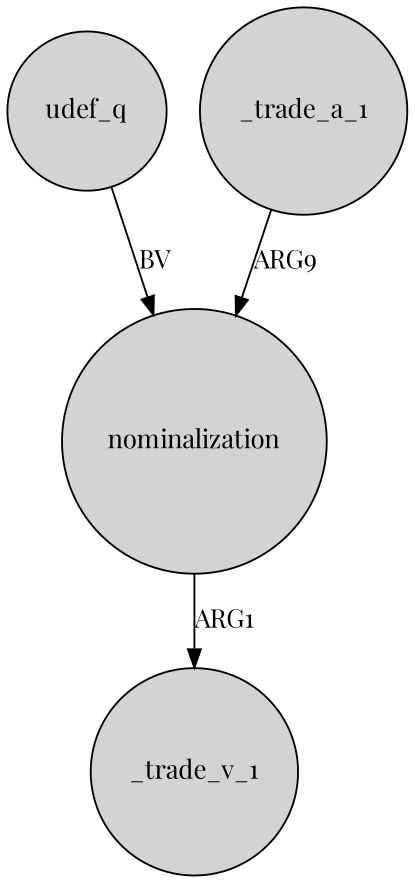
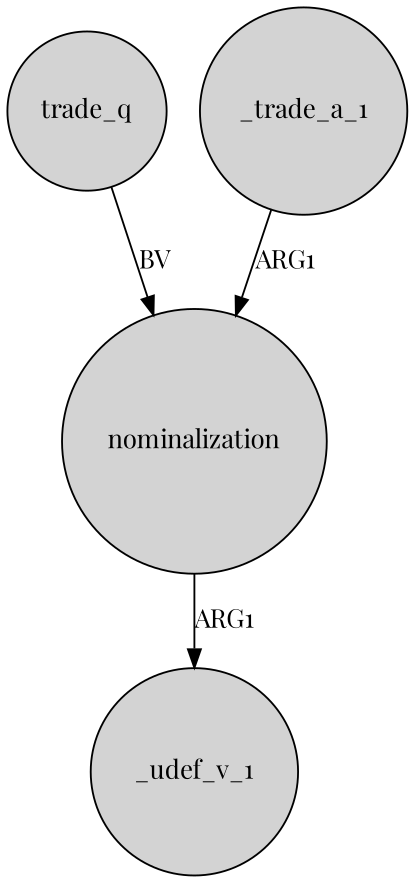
(87, 111) -> (87, 111)
(286, 262) -> (286, 262)
(194, 772) -> (194, 772)
